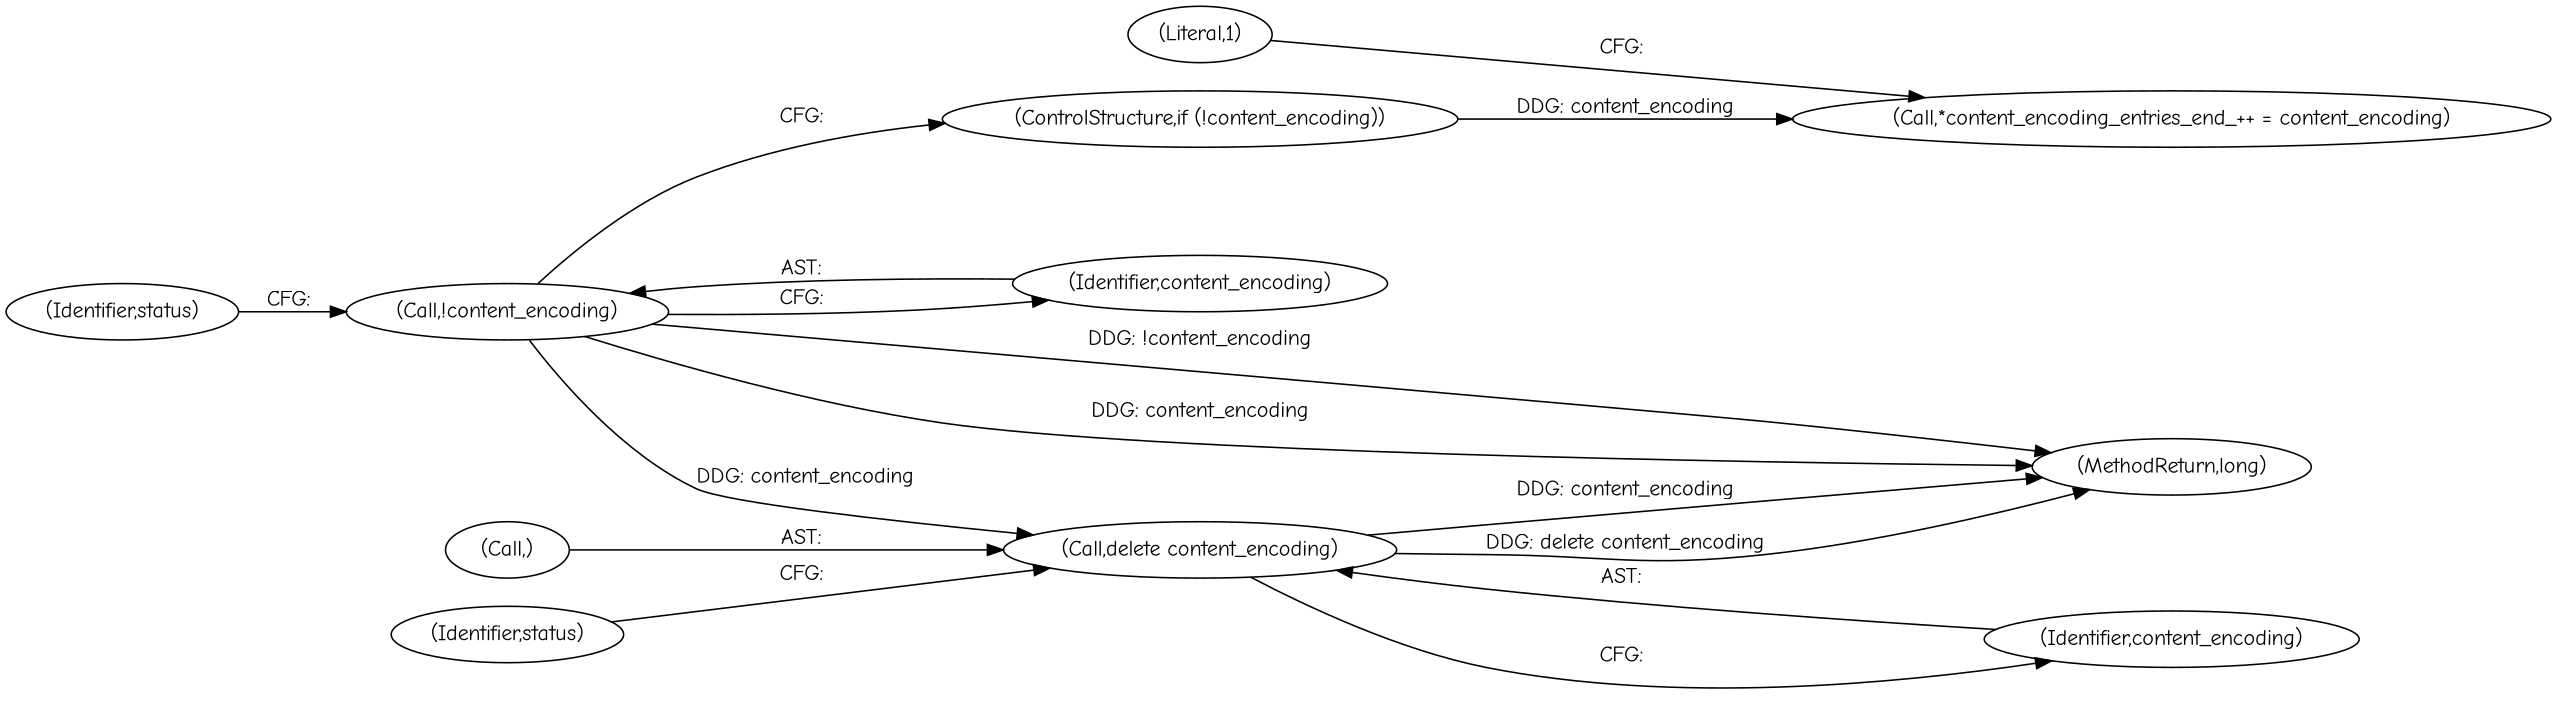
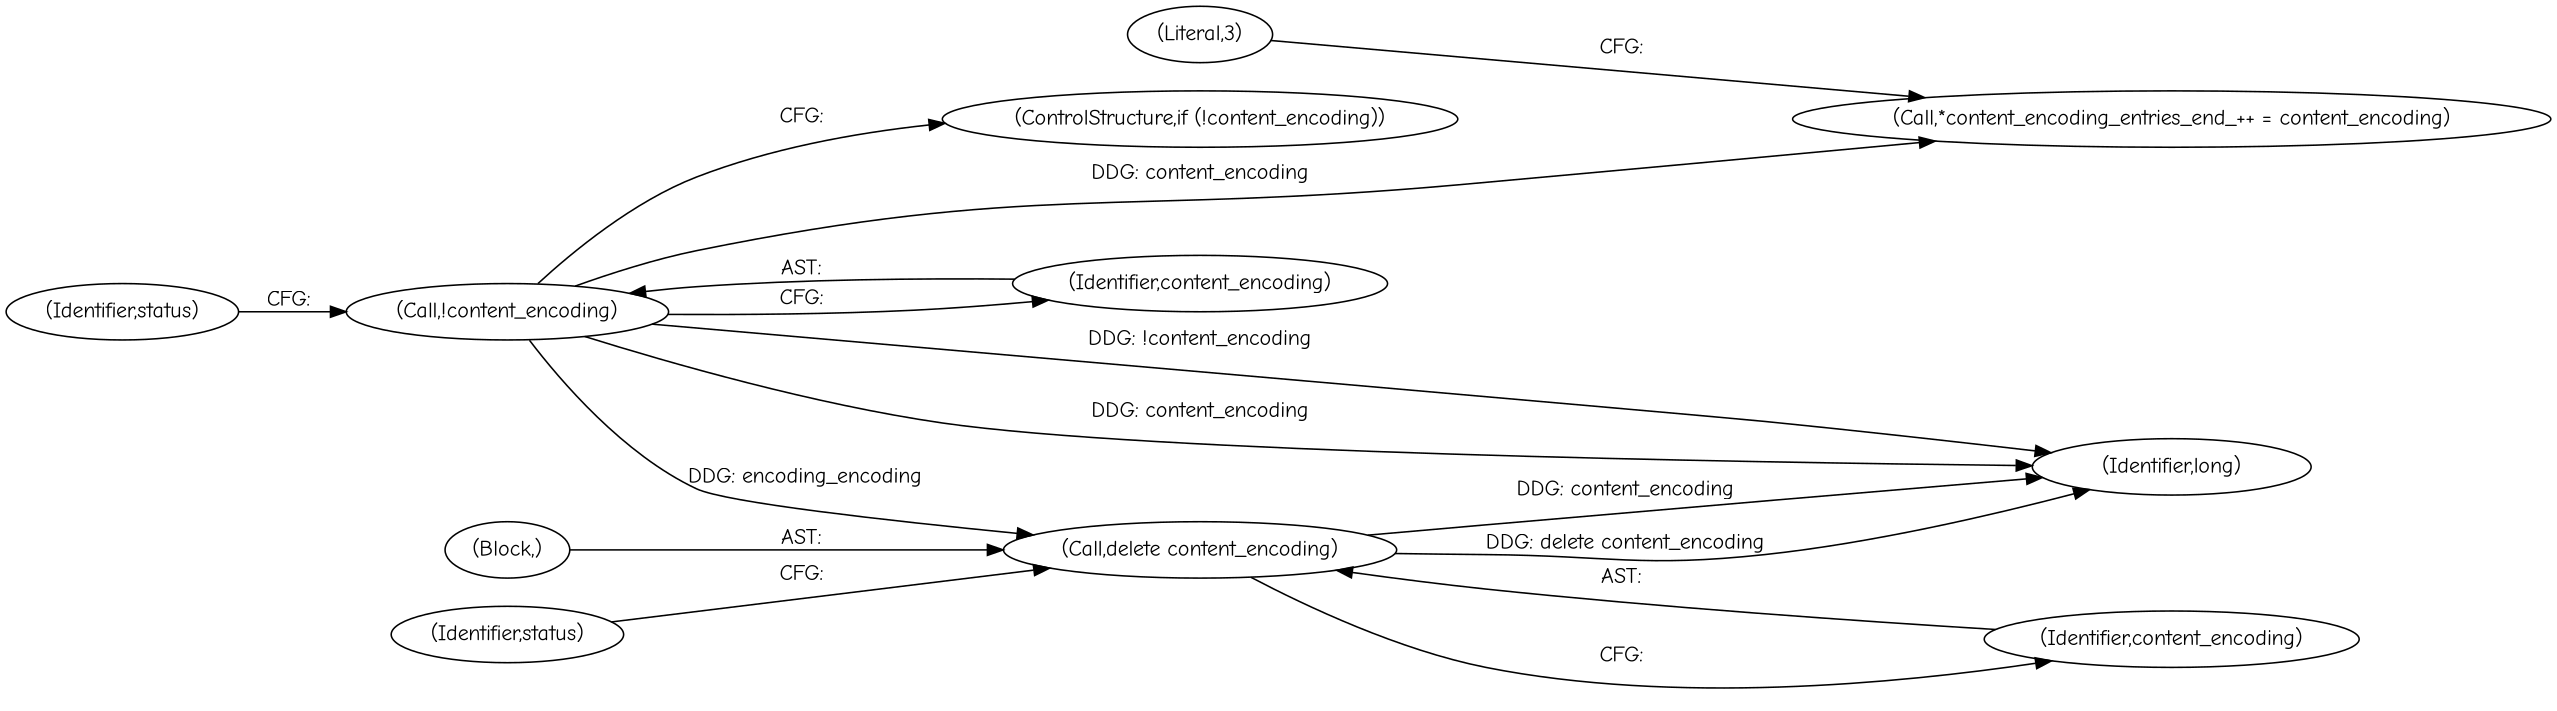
(1200, 34) -> (1200, 34)
(1617, 119) -> (1244, 198)
(2172, 467) -> (2172, 467)
(805, 477) -> (805, 477)
(507, 550) -> (507, 550)
